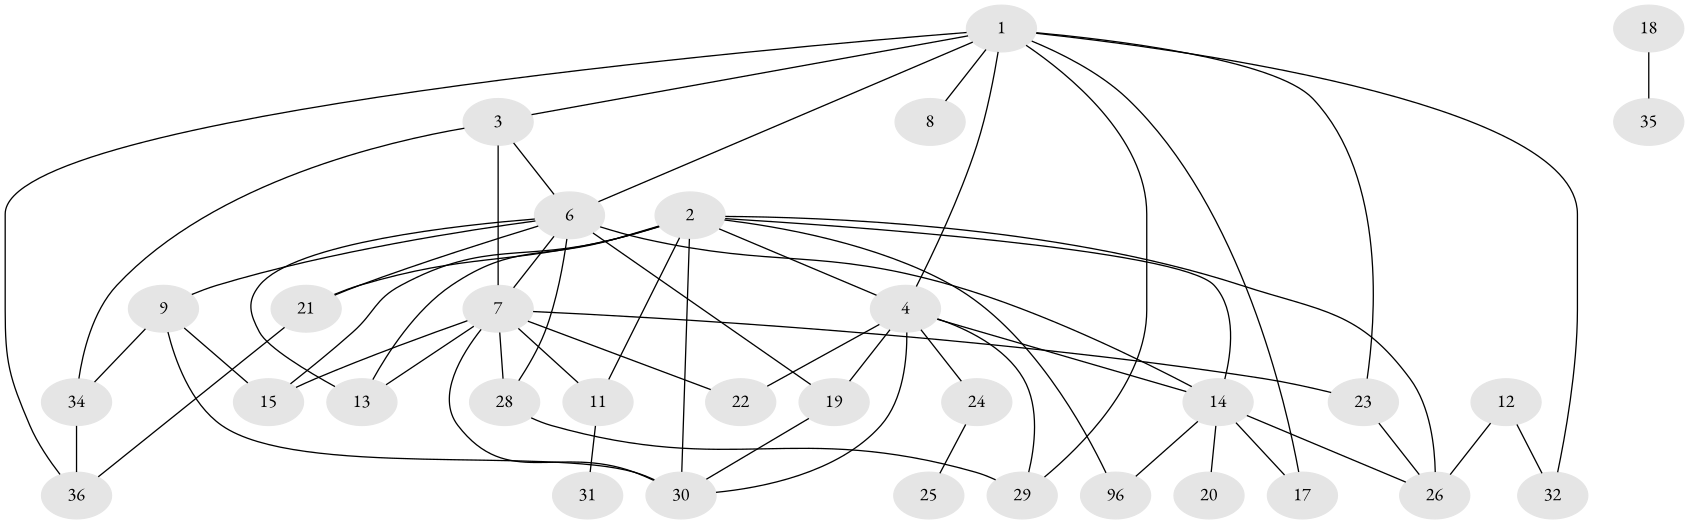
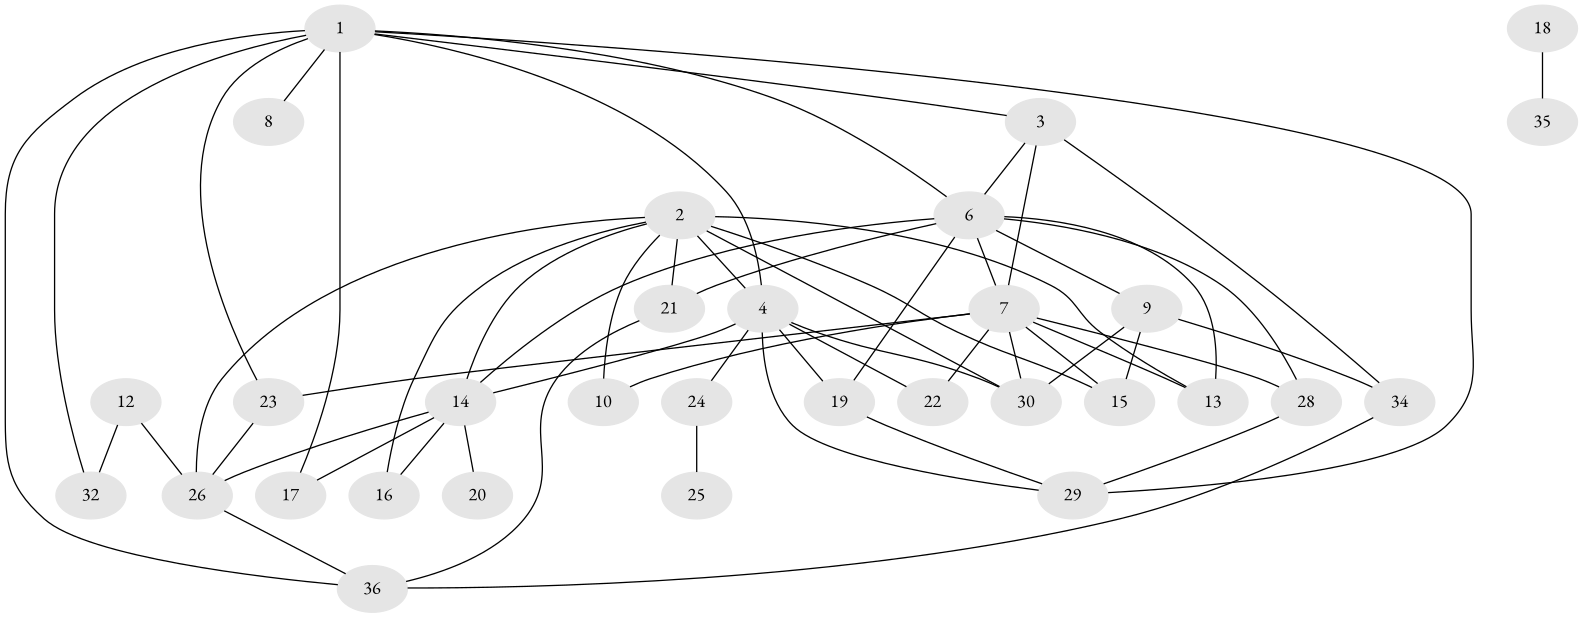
(598, 402) -> (603, 402)
(773, 440) -> (954, 452)
(588, 496) -> none
(1116, 496) -> (384, 496)
none -> (285, 542)
